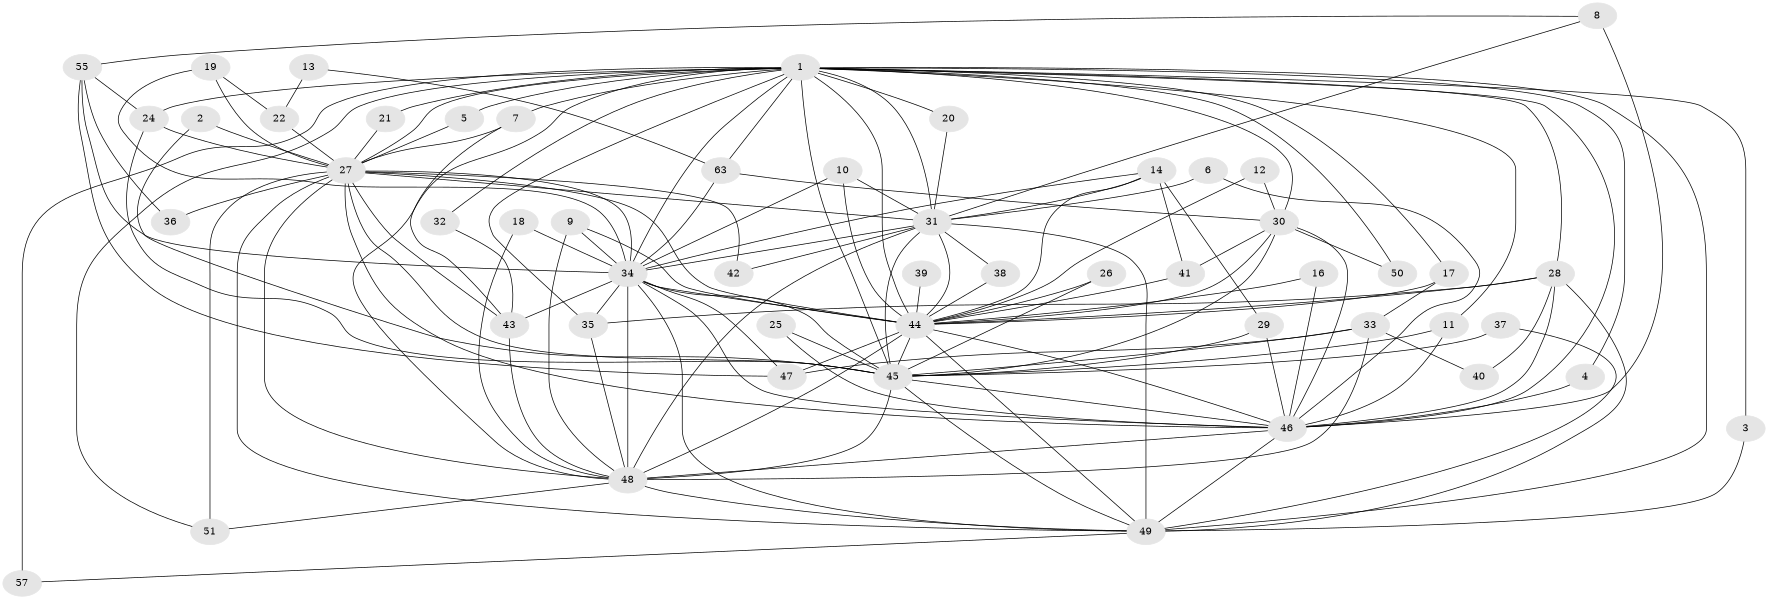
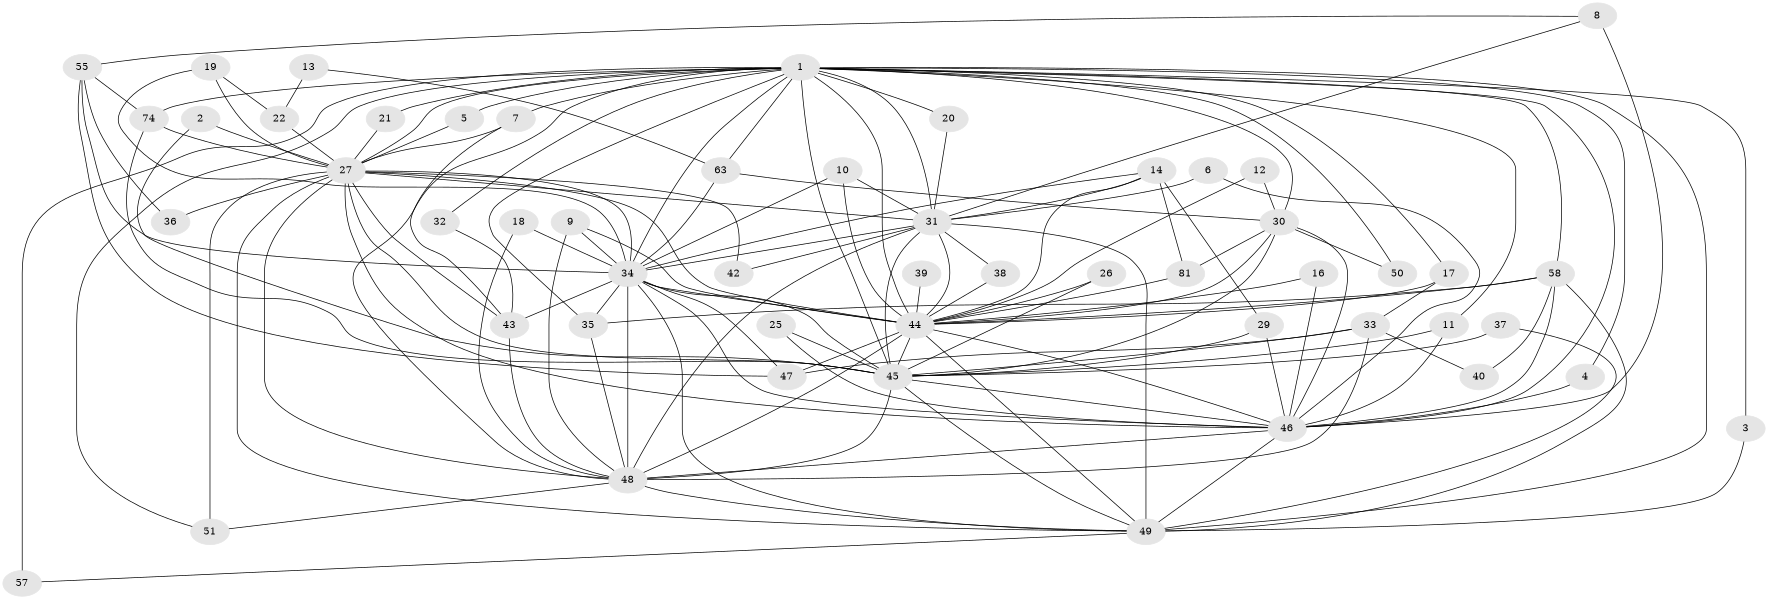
(149, 119) -> (149, 119)
(1185, 274) -> (1185, 274)
(1555, 274) -> (1555, 274)
